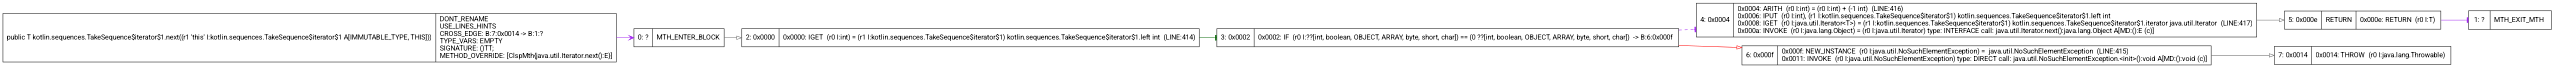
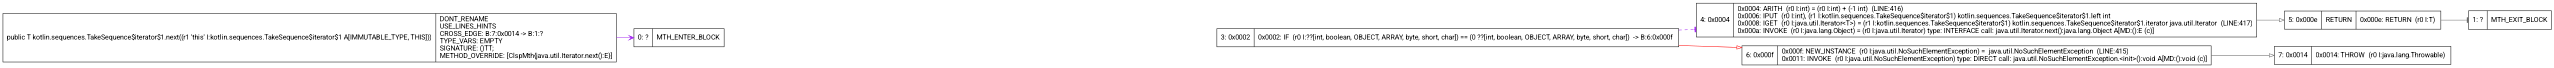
(2453, 20) -> (2453, 20)
(2519, 20) -> (2519, 20)
(971, 38) -> none
